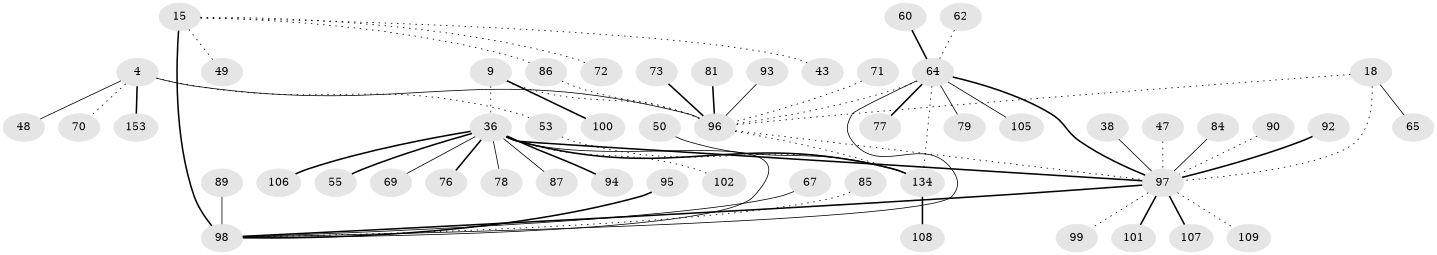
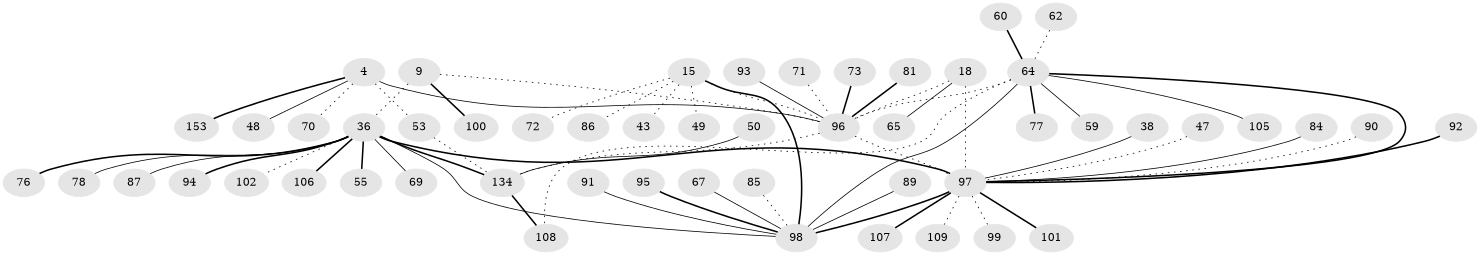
(631, 100) -> (781, 105)
(928, 127) -> (685, 146)
(965, 127) -> (1092, 127)
none -> (588, 183)
